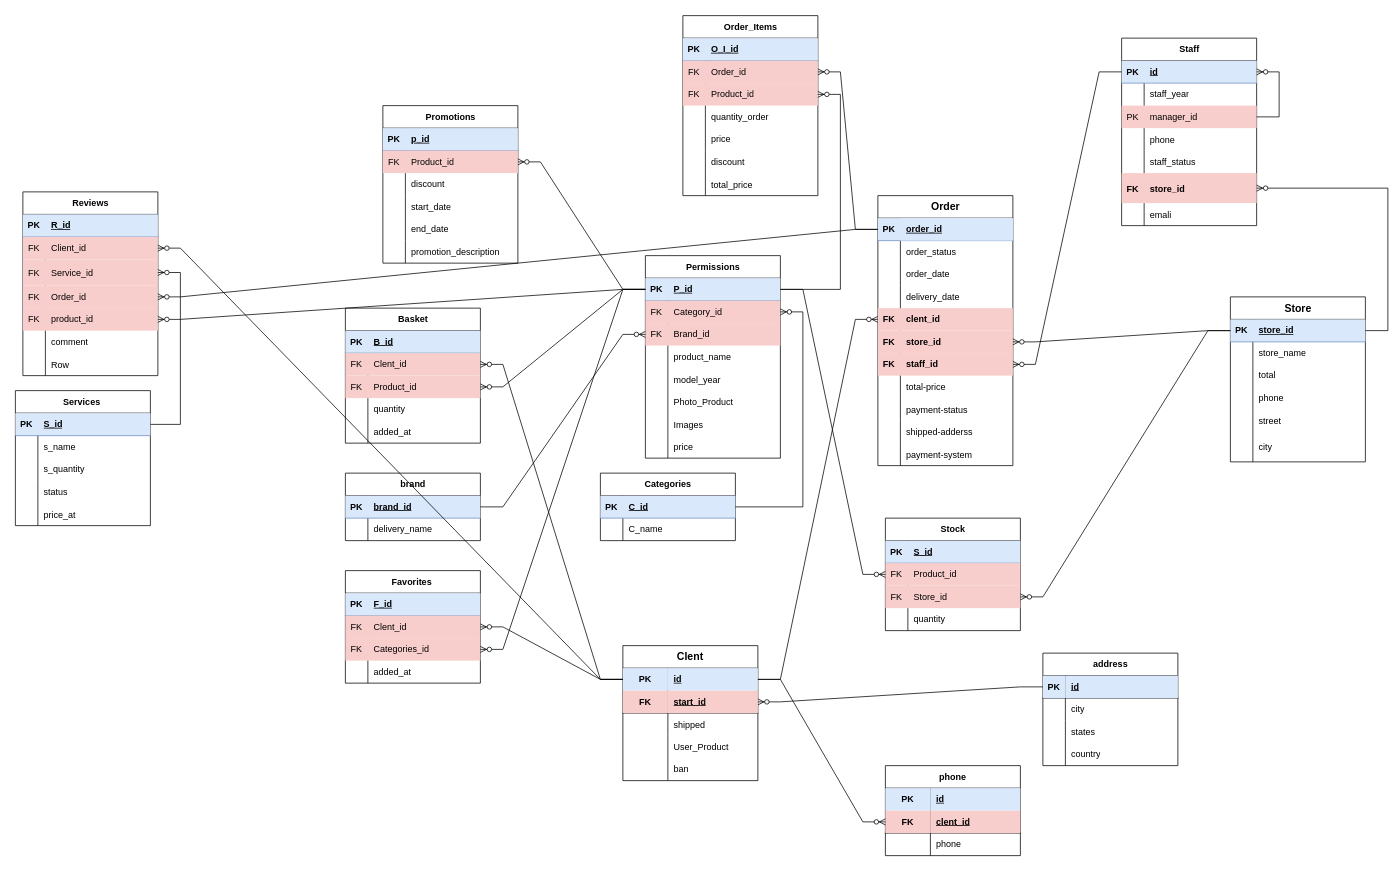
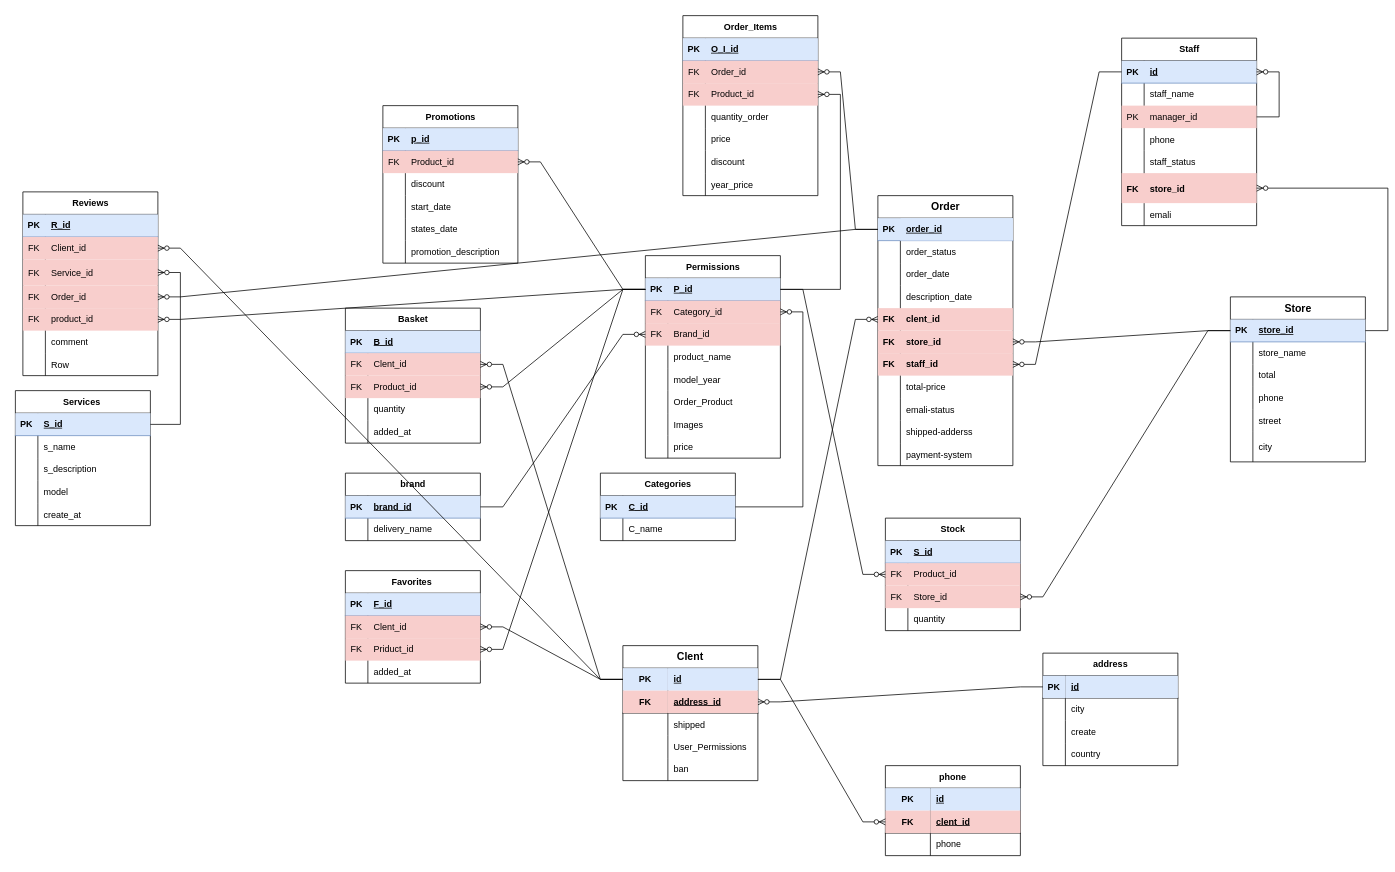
(1175, 94) -> (1175, 94)
(736, 185) -> (735, 185)
(432, 229) -> (439, 229)
(936, 297) -> (944, 297)
(706, 402) -> (706, 402)
(941, 410) -> (934, 410)
(68, 469) -> (74, 469)
(59, 492) -> (55, 492)
(62, 515) -> (66, 515)
(404, 649) -> (397, 649)
(693, 702) -> (698, 702)
(1086, 732) -> (1086, 732)
(704, 747) -> (711, 747)
